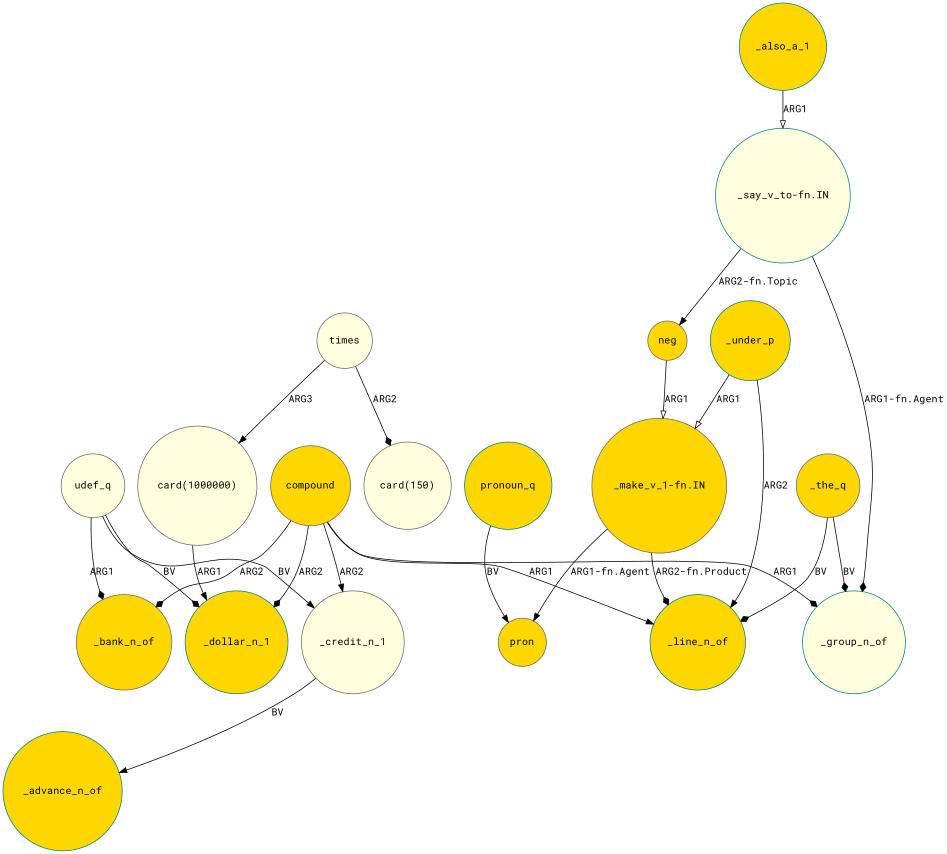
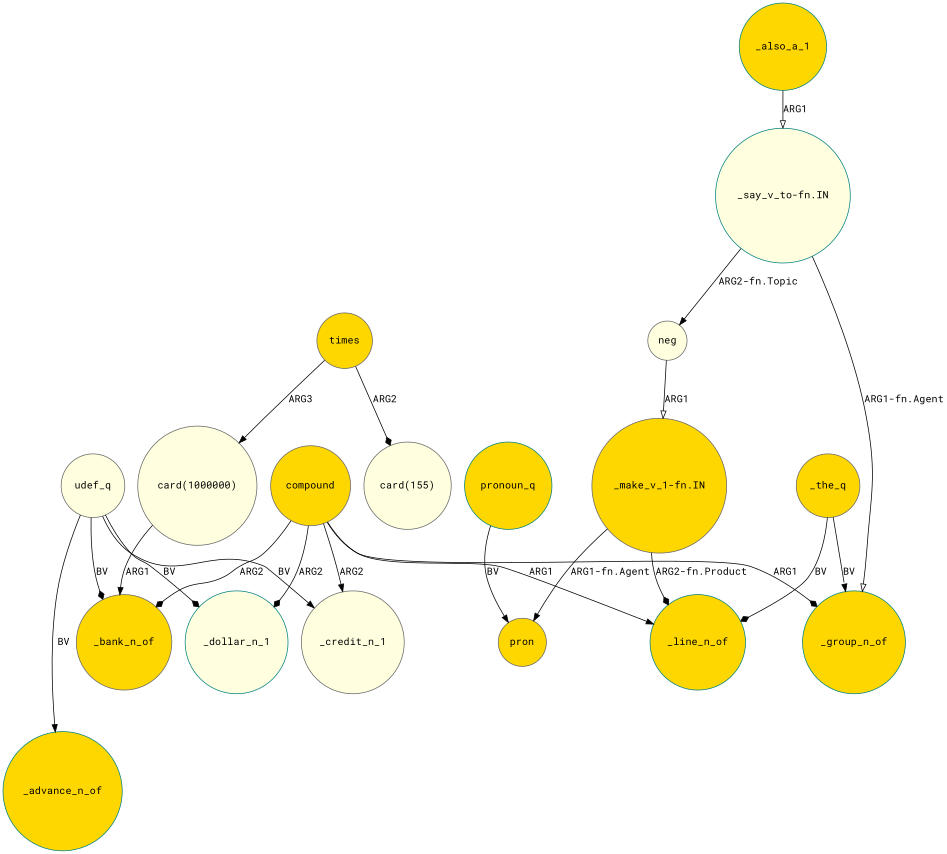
(345, 341) -> (345, 341)
(667, 341) -> (667, 341)
(750, 341) -> none
(866, 416) -> (866, 416)
(408, 486) -> (408, 486)
(839, 550) -> (839, 550)
(195, 570) -> (134, 549)
(102, 572) -> (102, 572)
(237, 642) -> (237, 642)
(854, 642) -> (854, 642)
(225, 731) -> (54, 618)
